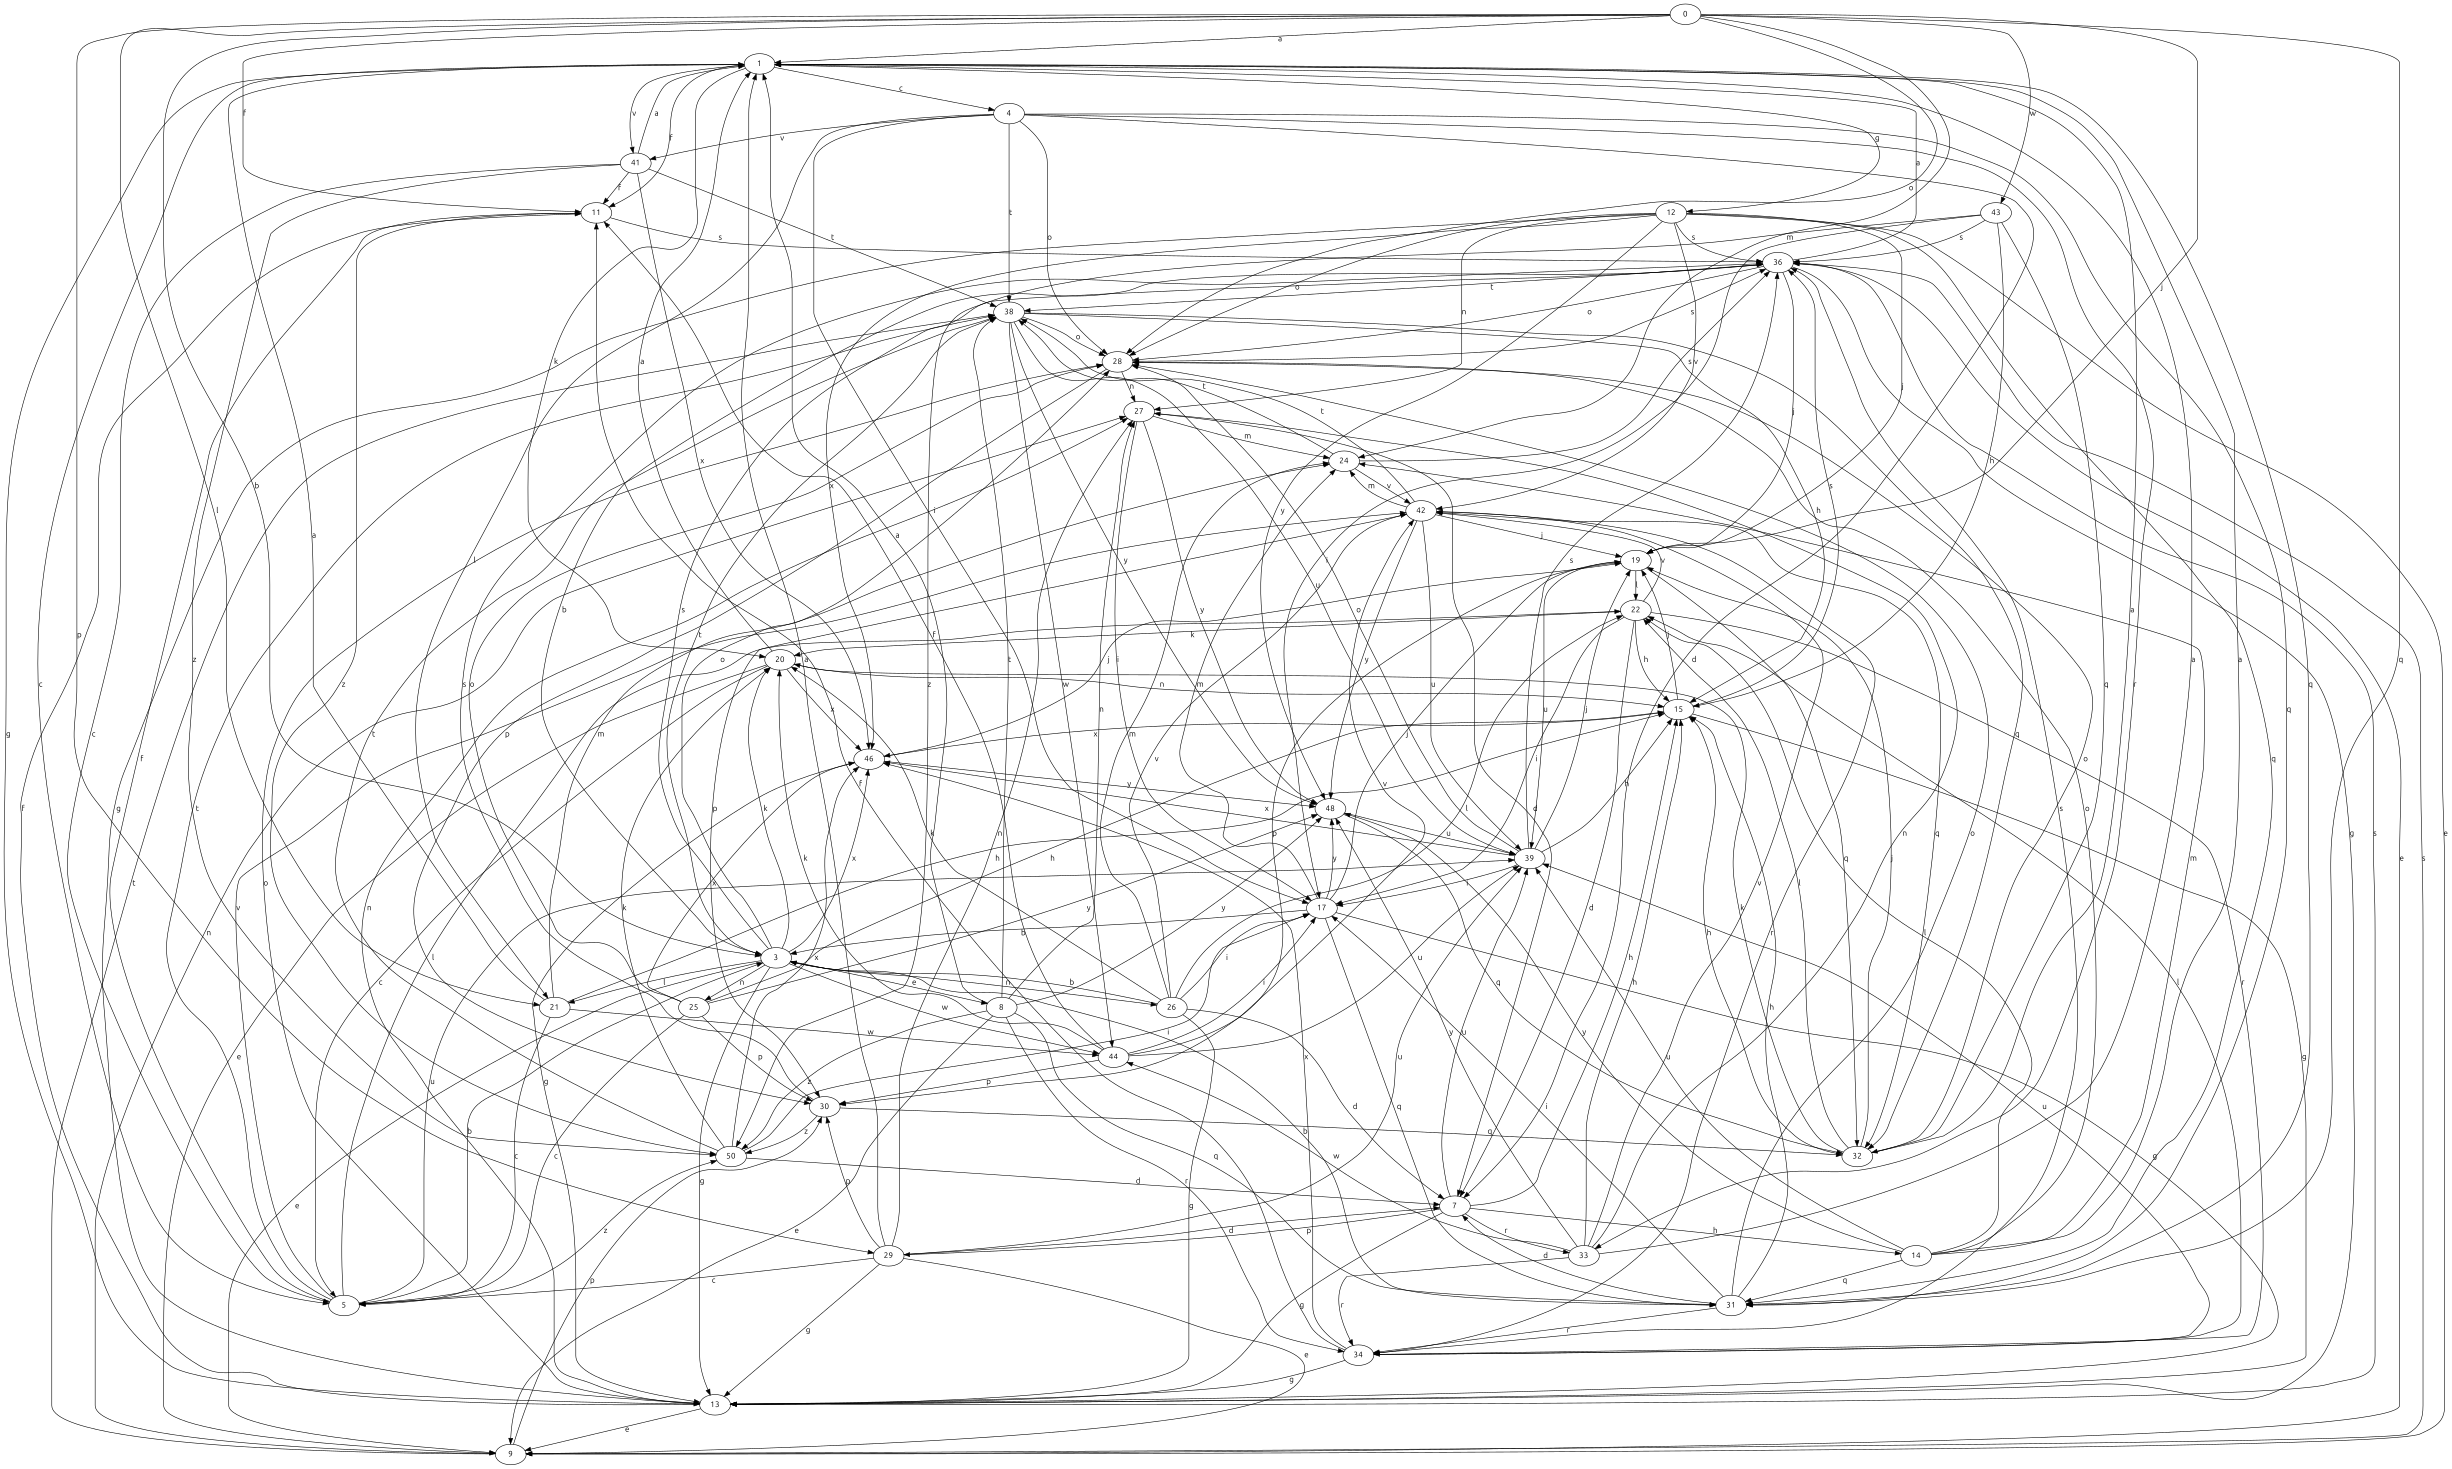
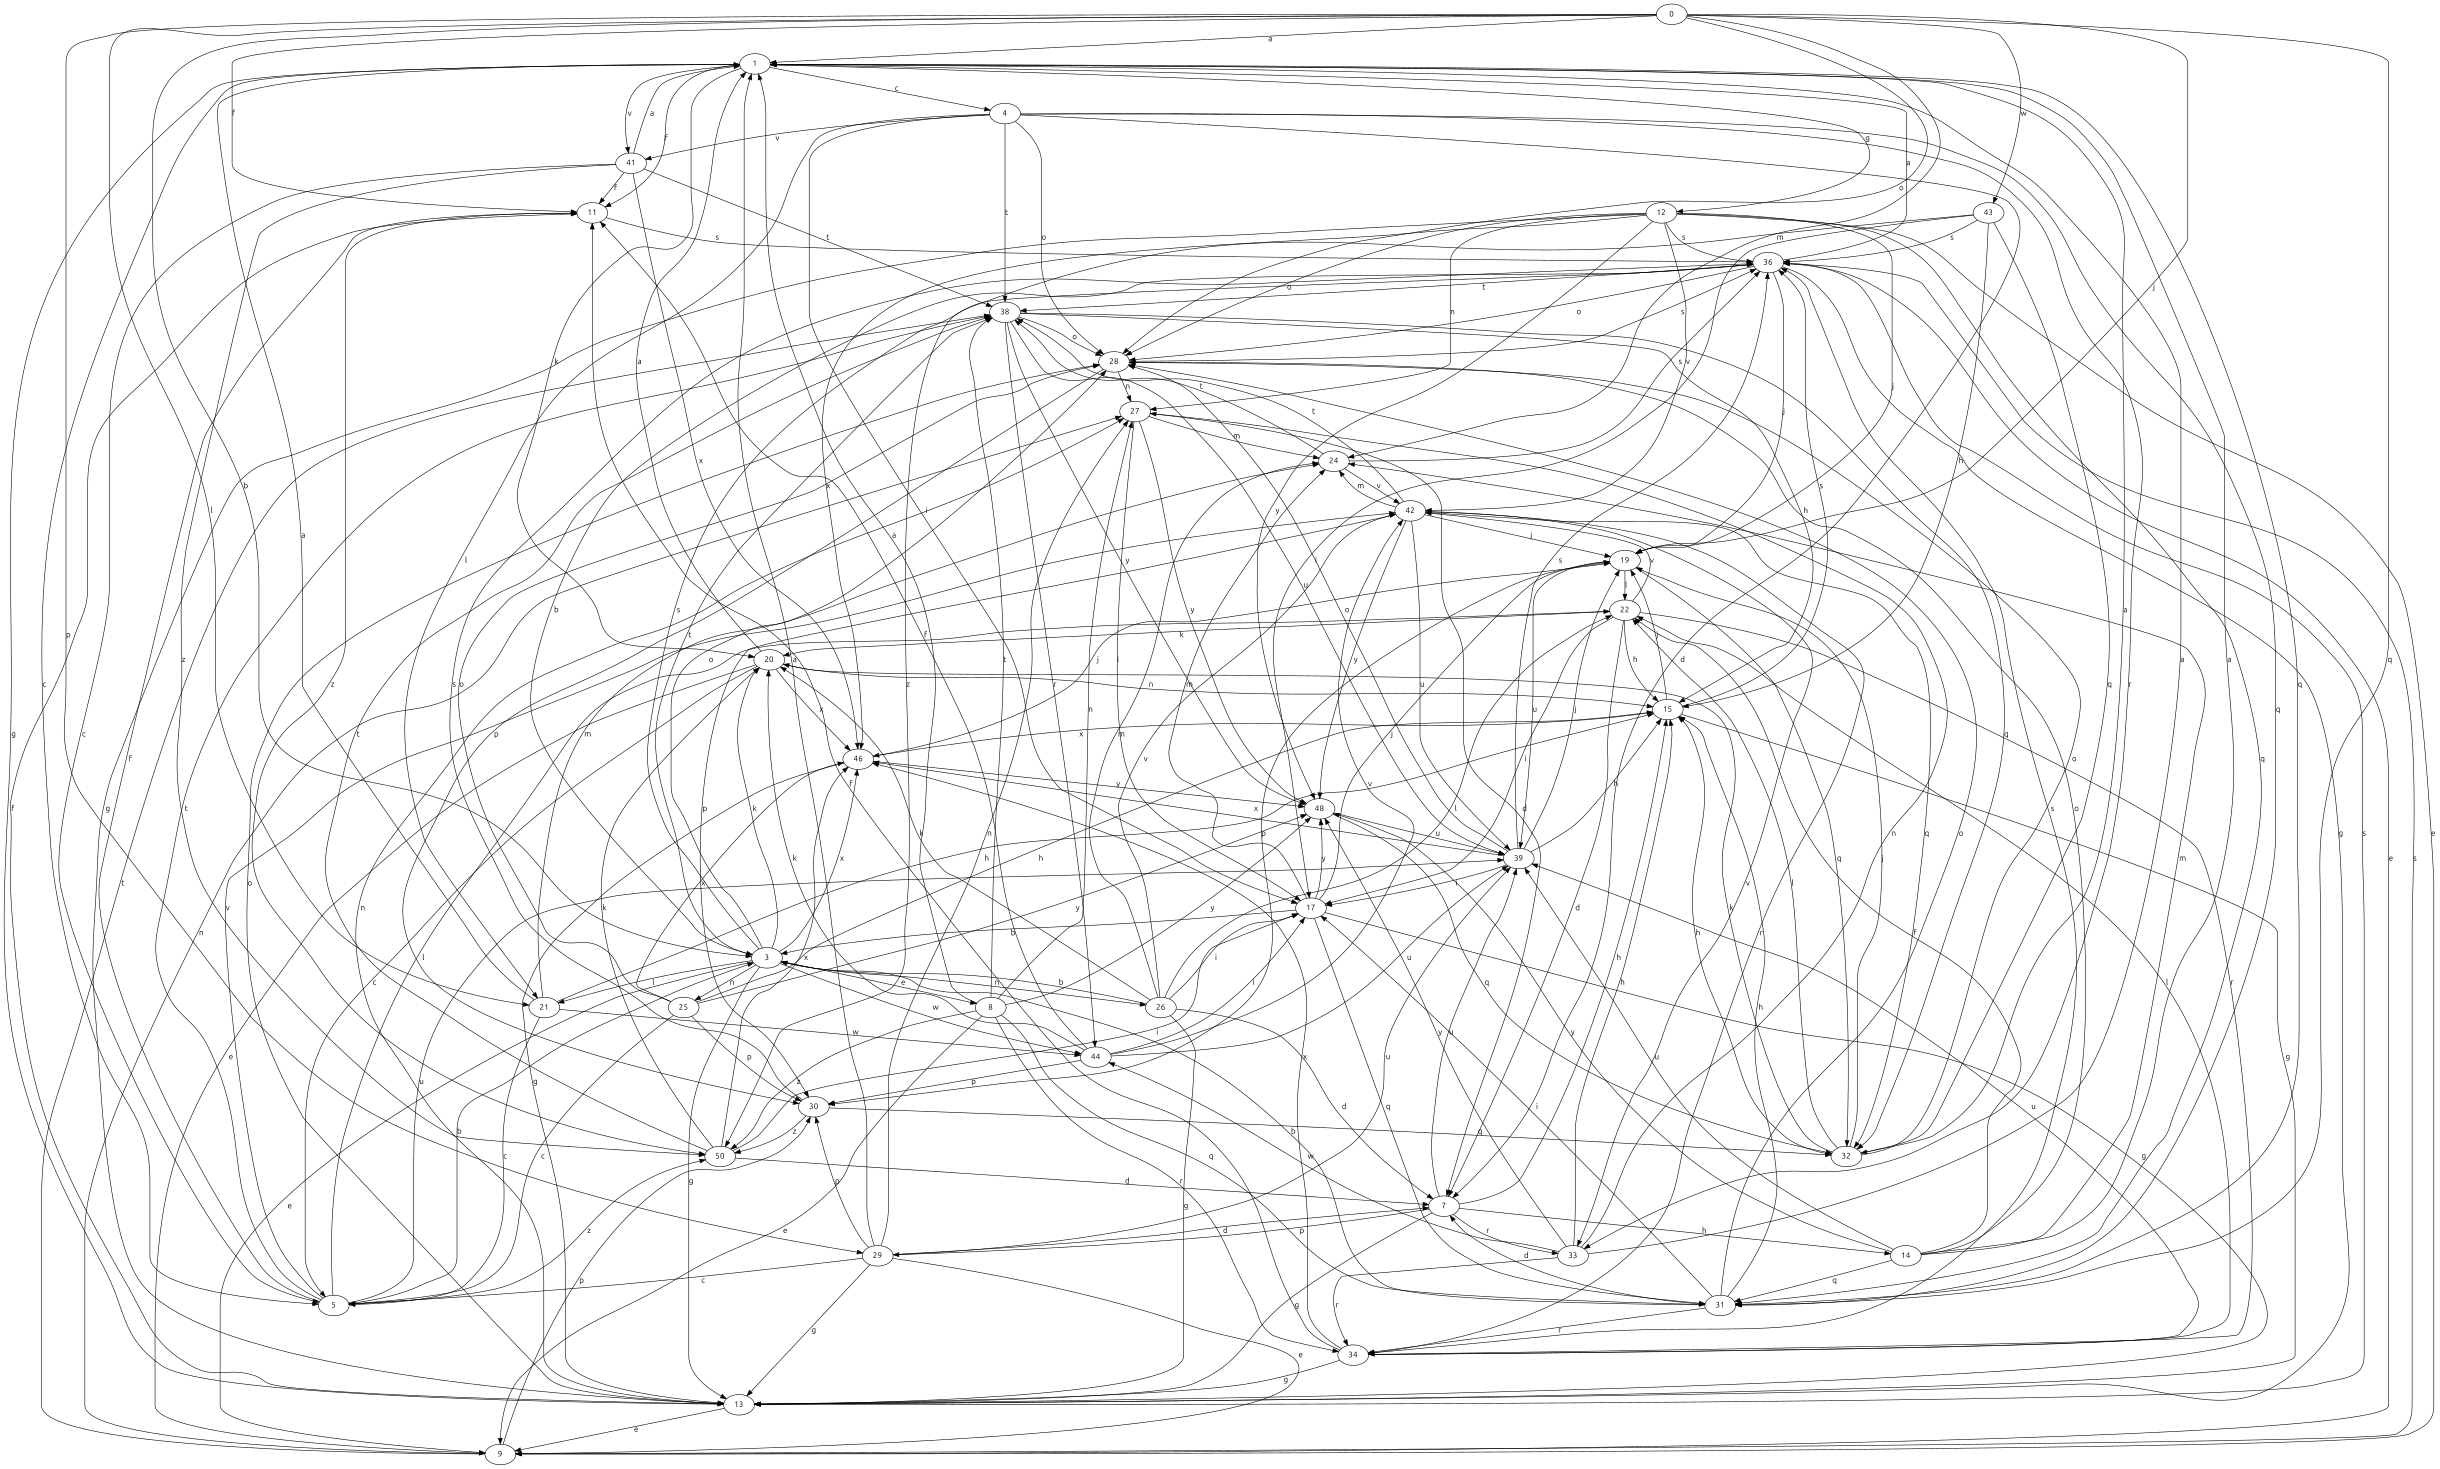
(1066, 685) -> (1055, 685)
(1796, 761) -> (1784, 754)
(1925, 933) -> (1915, 933)
